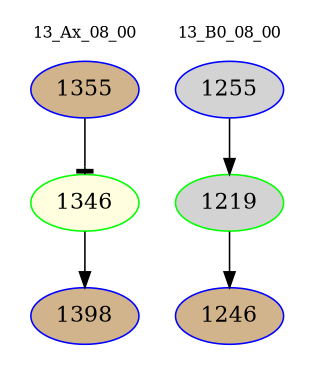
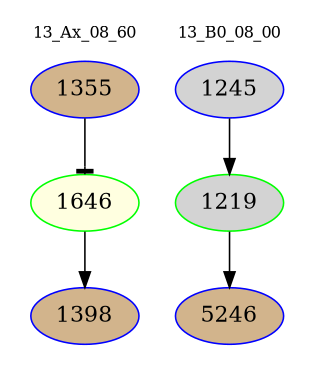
(85, 34) -> (85, 34)
(230, 90) -> (230, 90)
(85, 203) -> (85, 203)
(230, 316) -> (230, 316)
